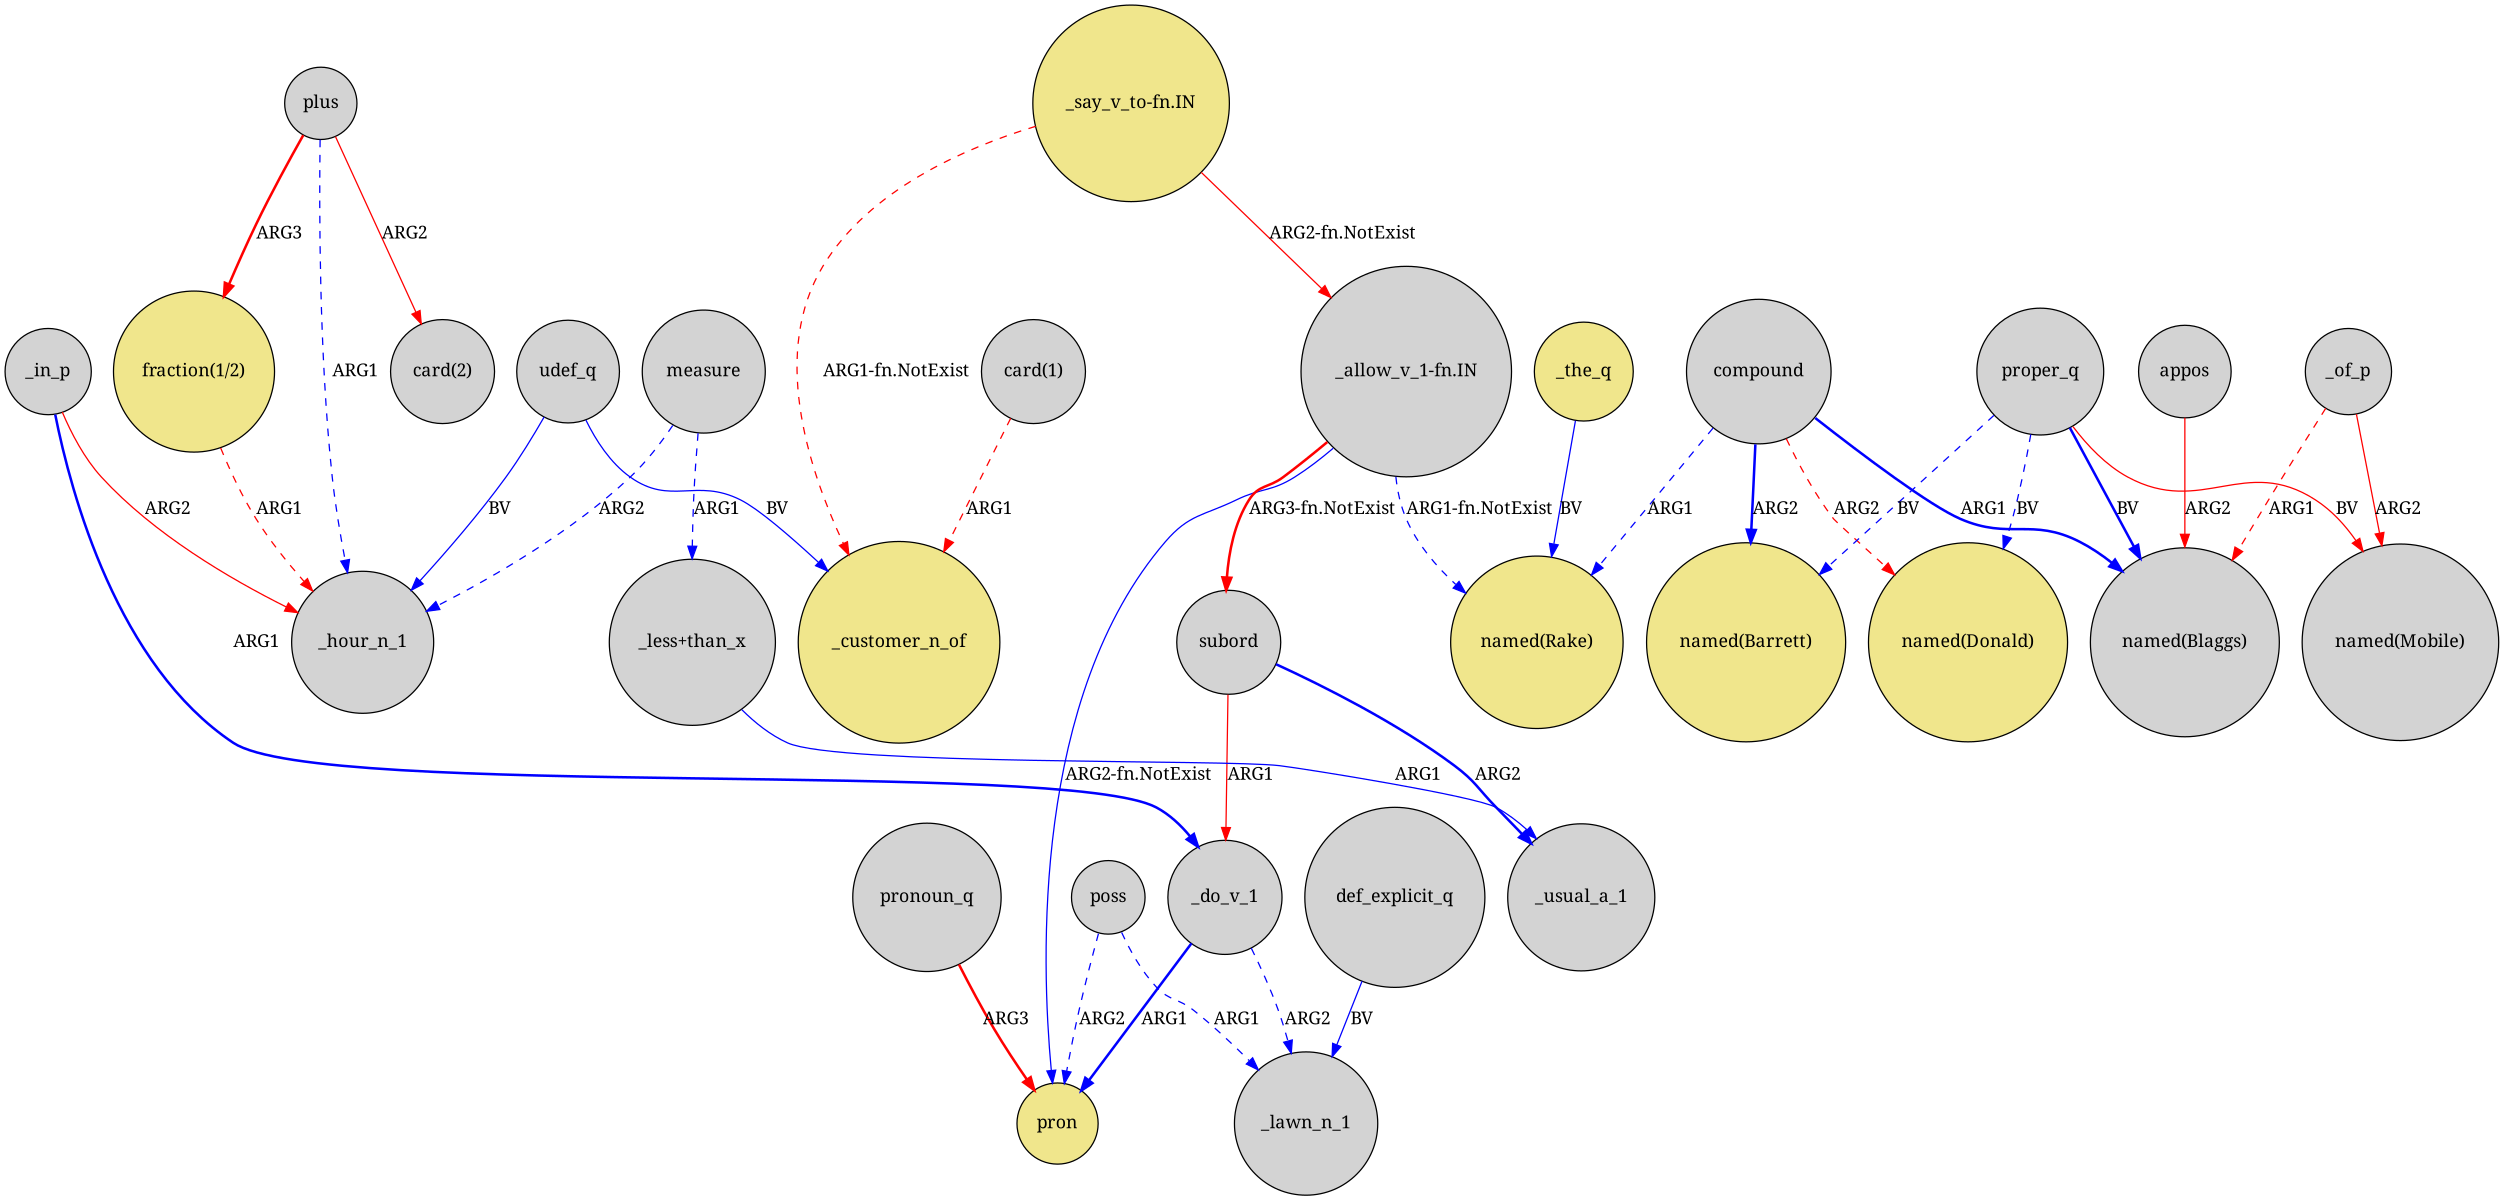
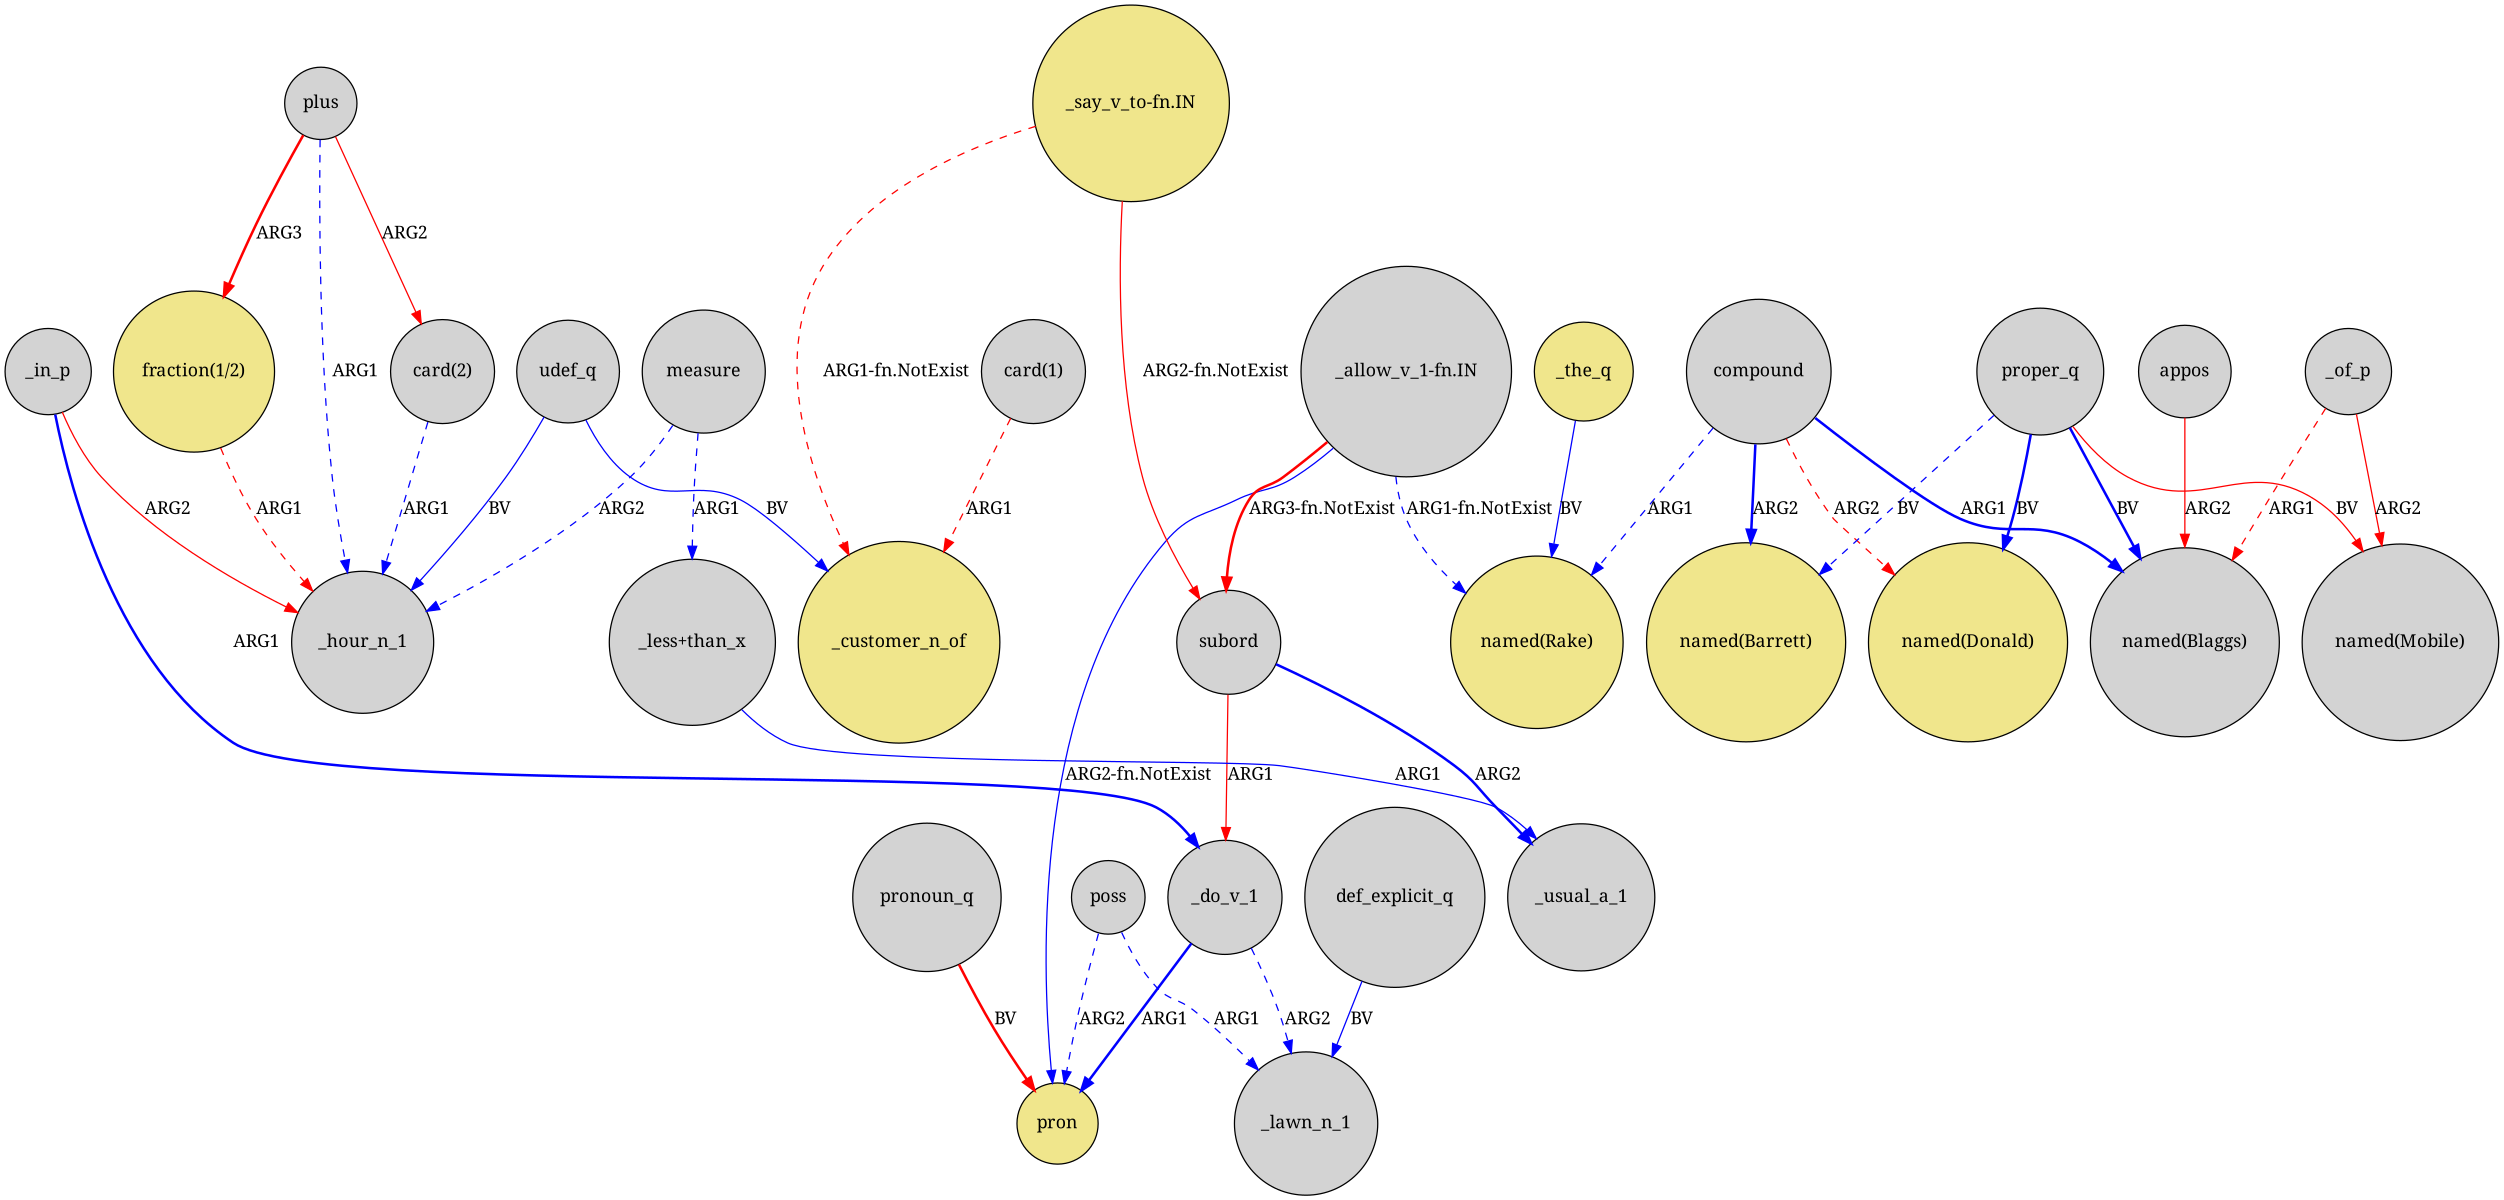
(1262, 231) -> (1128, 401)
(2021, 486) -> (2021, 486)
none -> (407, 492)
(1006, 1020) -> (1006, 1020)
